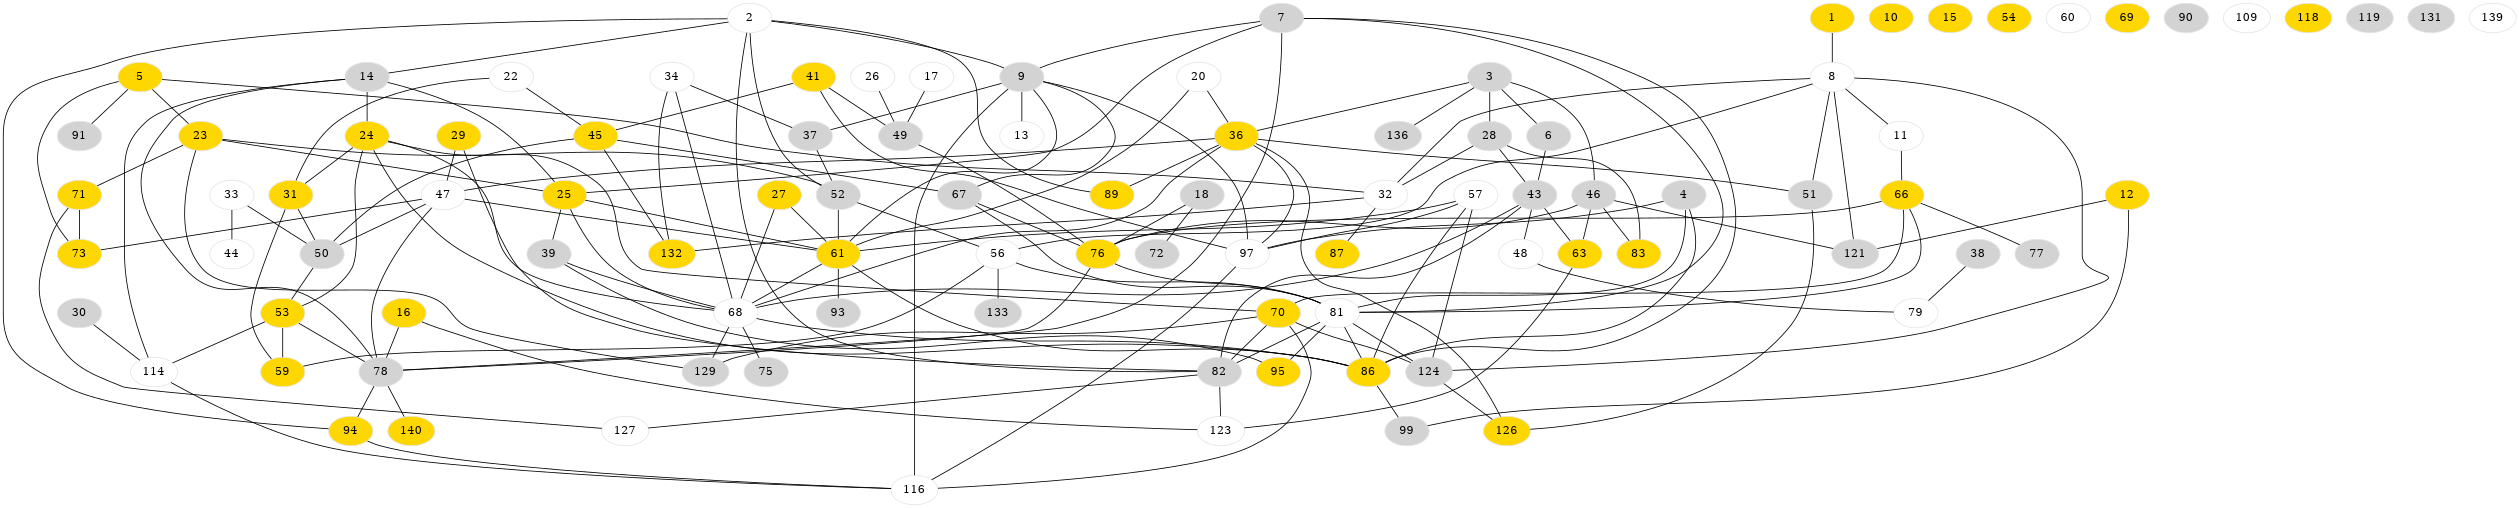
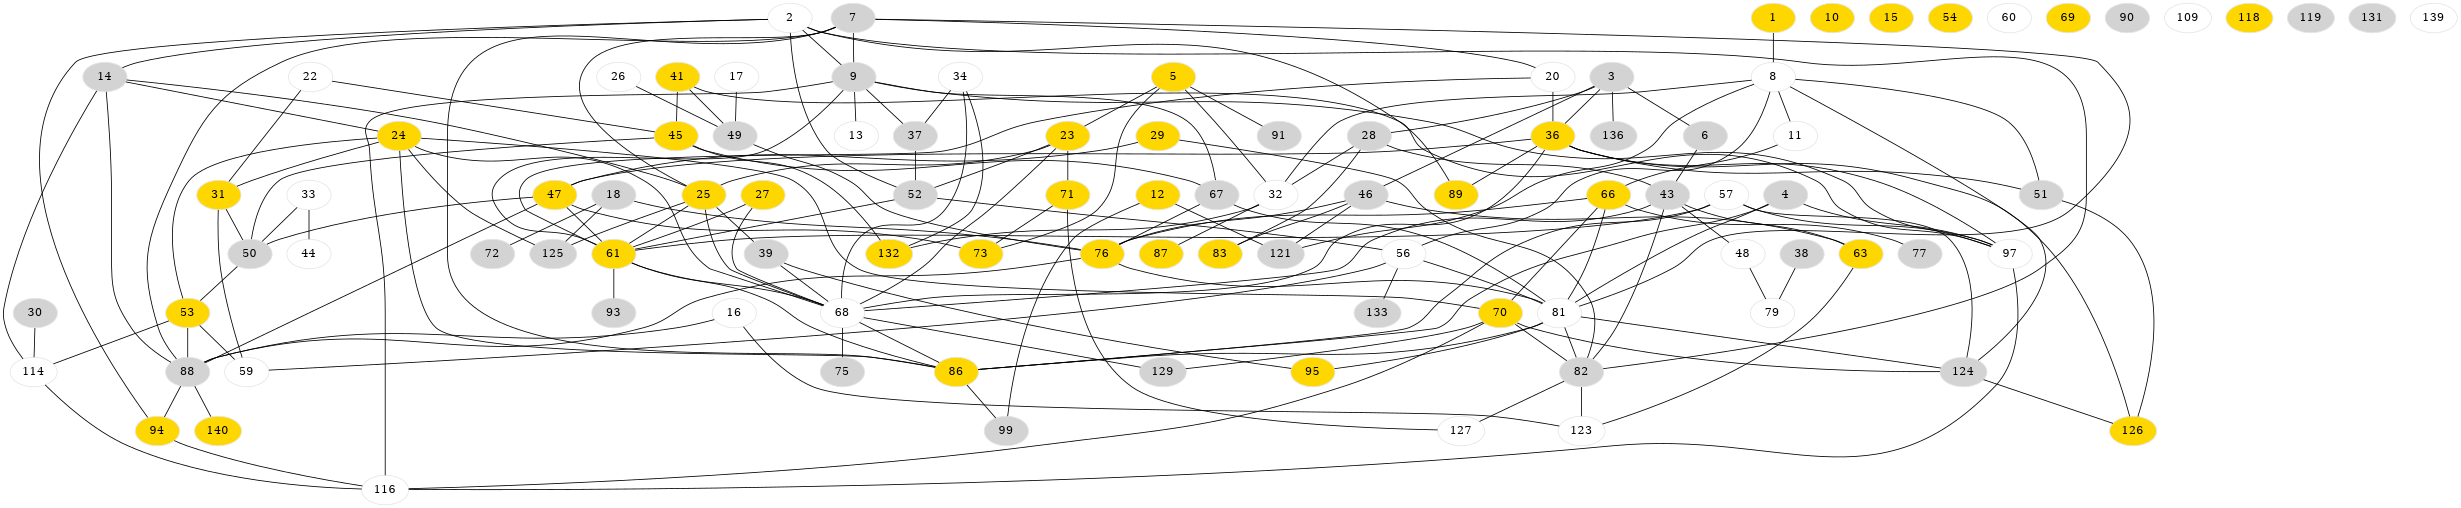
none -> (1207, 32)
(443, 195) -> (555, 195)
none -> (553, 254)
(387, 291) -> (972, 224)
(404, 313) -> (734, 313)
(283, 372) -> (247, 372)
(381, 372) -> (188, 372)
